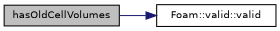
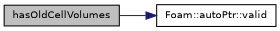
(216, 16) -> (216, 16)
